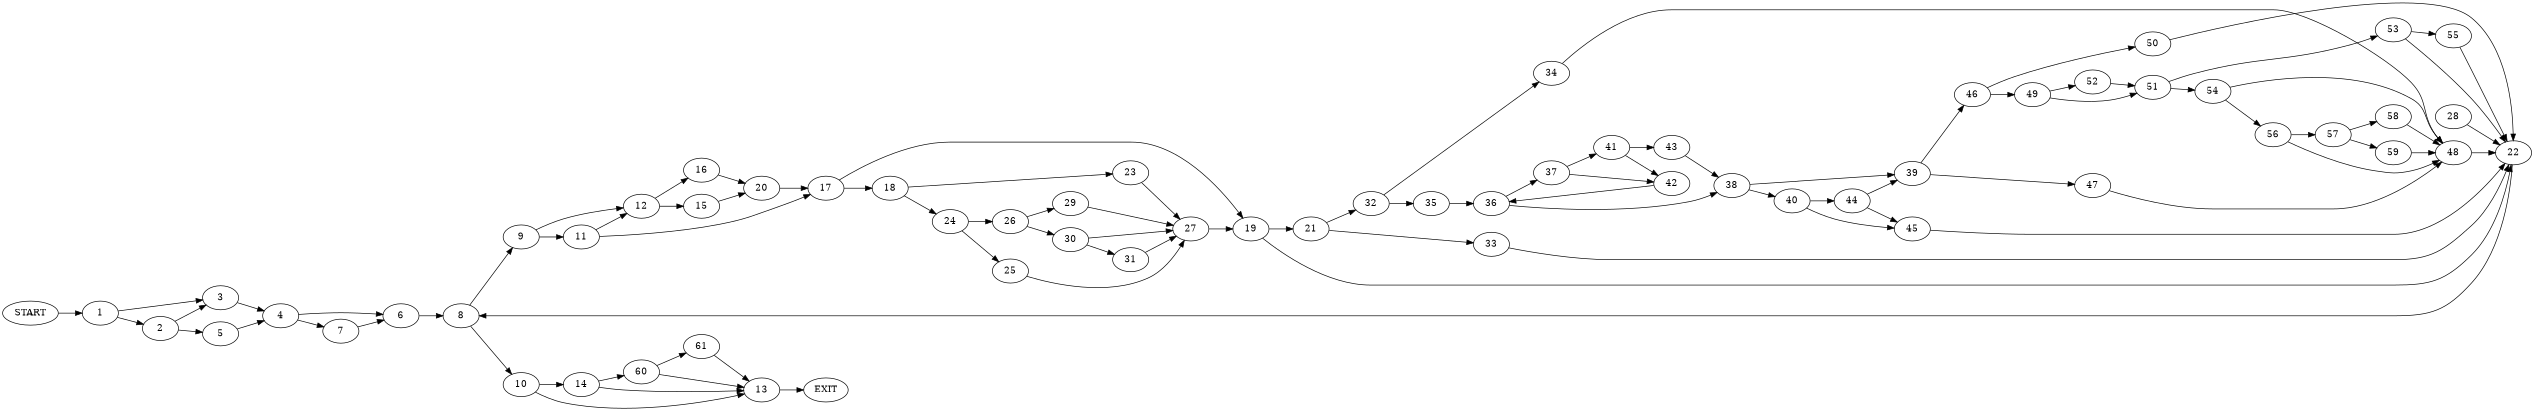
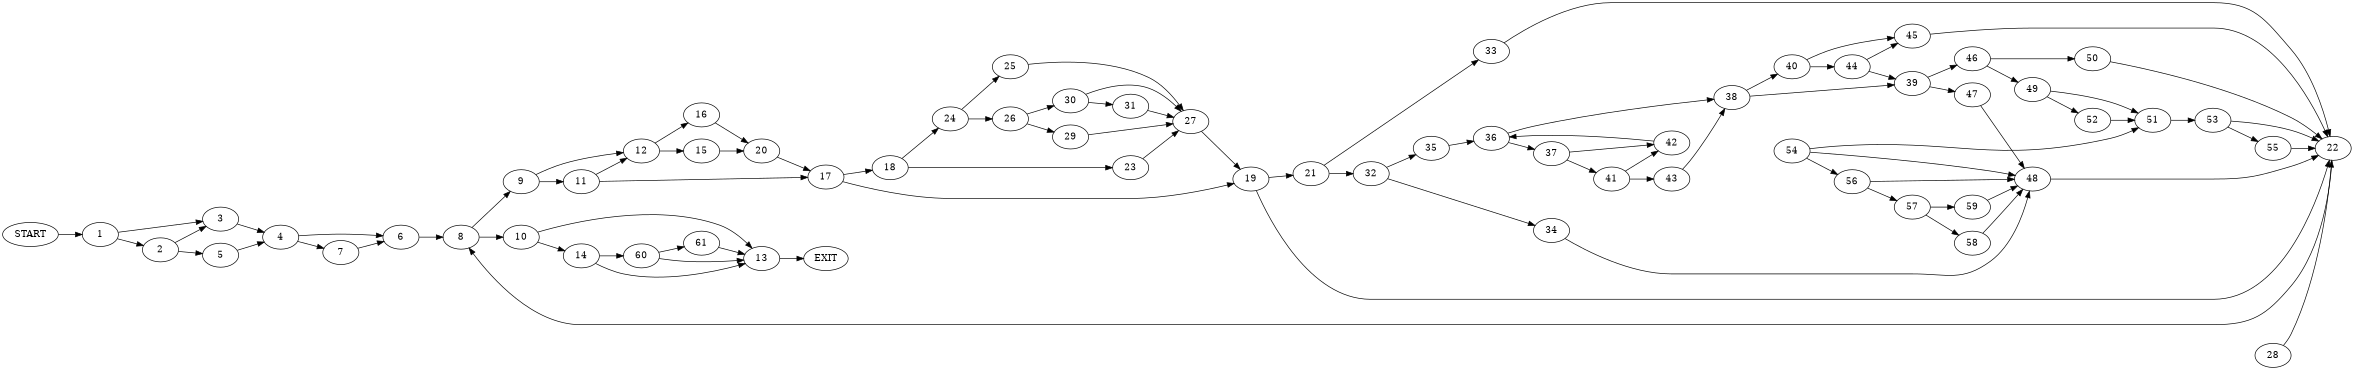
(2179, 89) -> (1972, 149)
